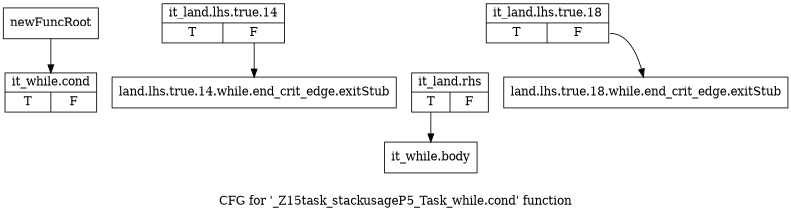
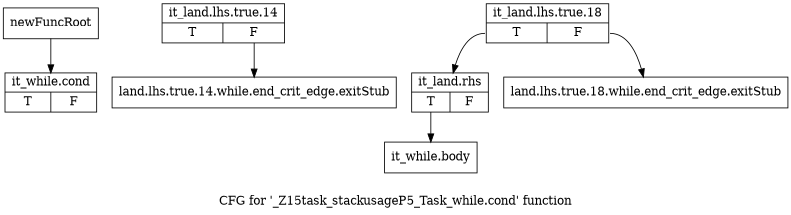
none -> (465, 44)
